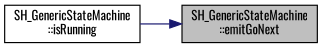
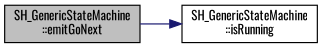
(155, 24) -> (155, 24)
